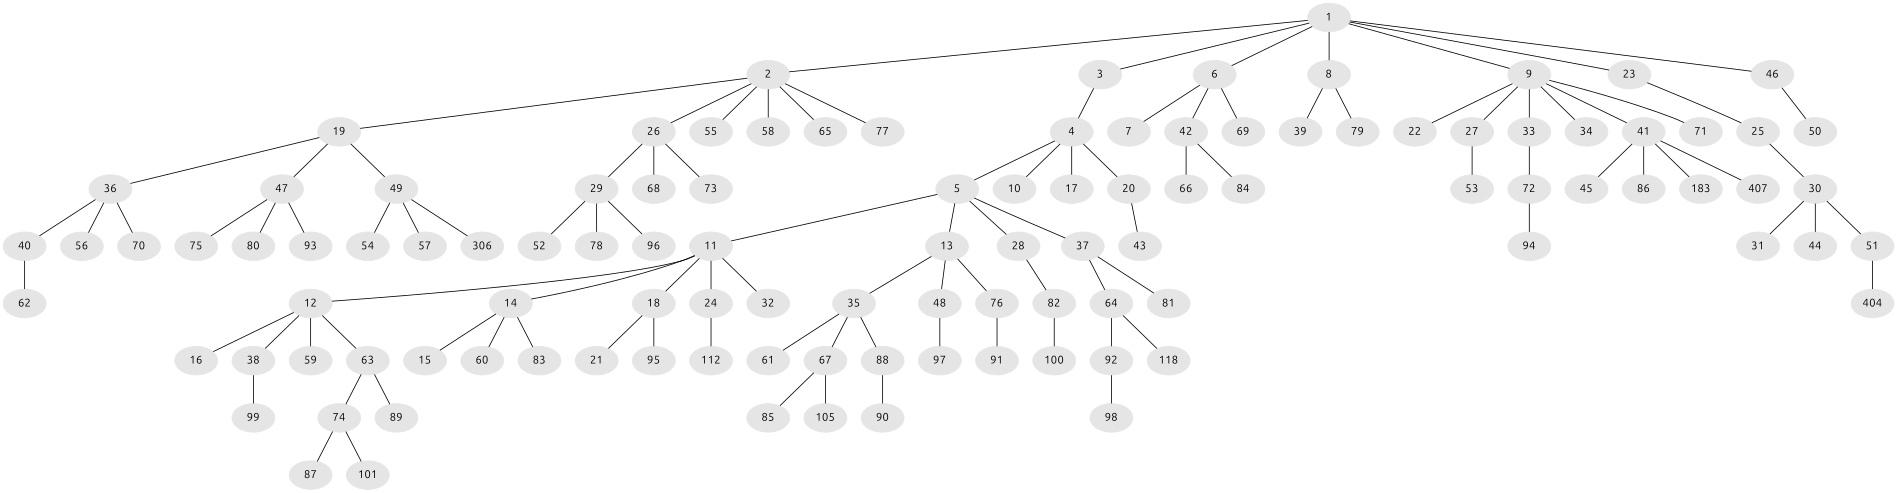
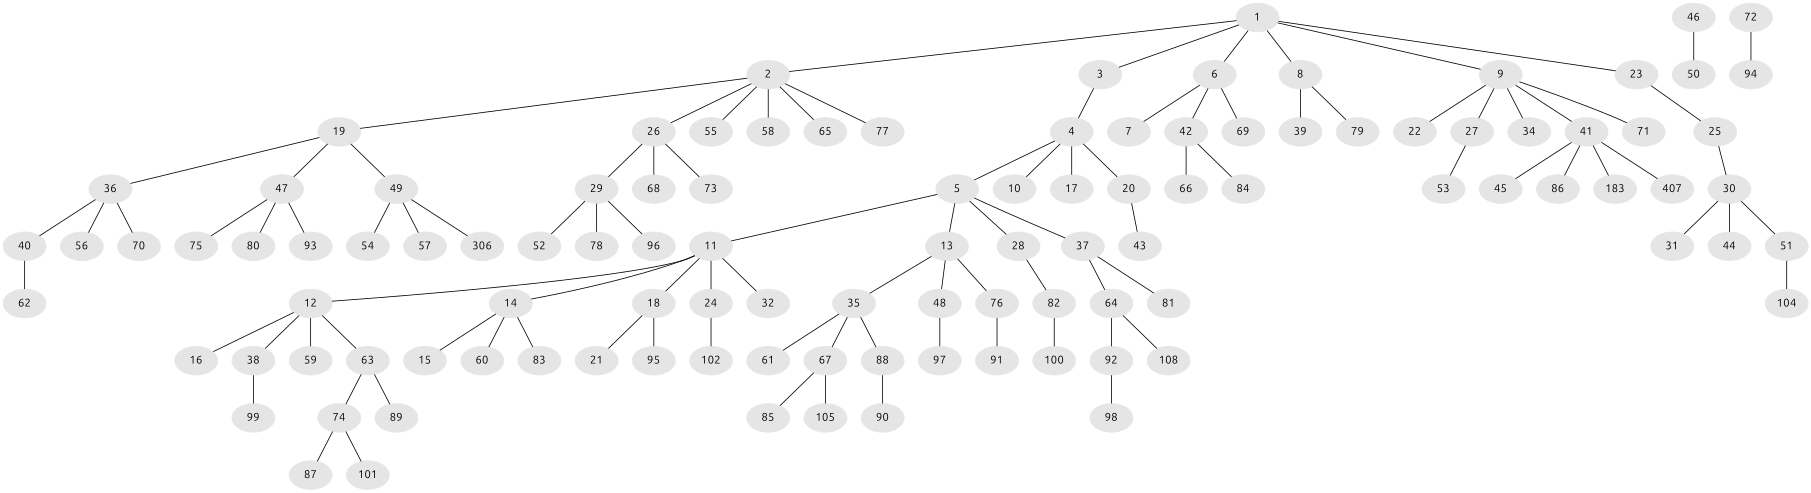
(1551, 46) -> none
(1529, 132) -> none
(1873, 303) -> (1787, 303)
(711, 361) -> (711, 361)
(1169, 361) -> (1169, 361)
